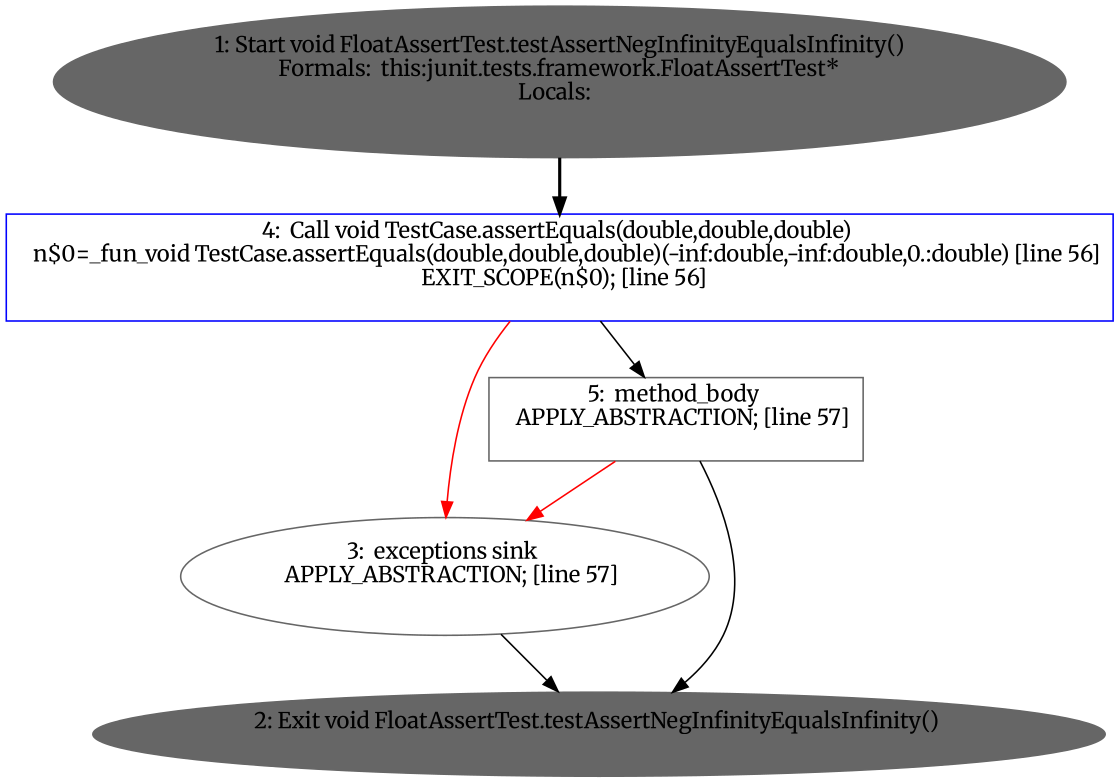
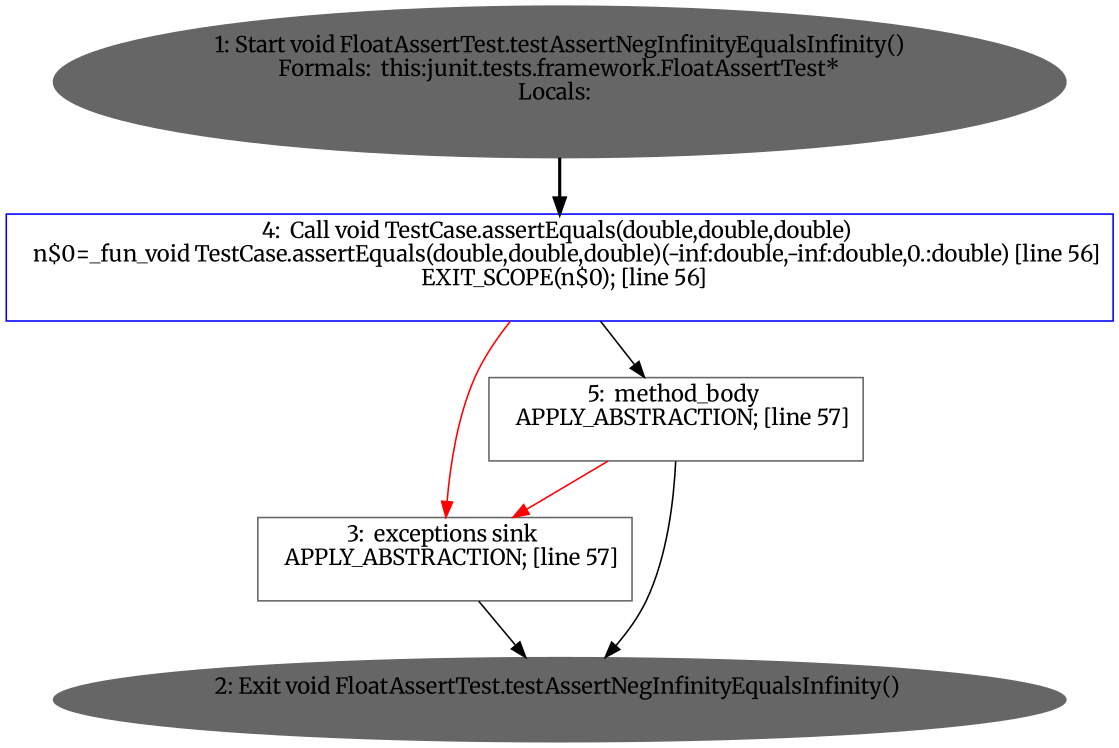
(445, 576) -> (445, 559)
